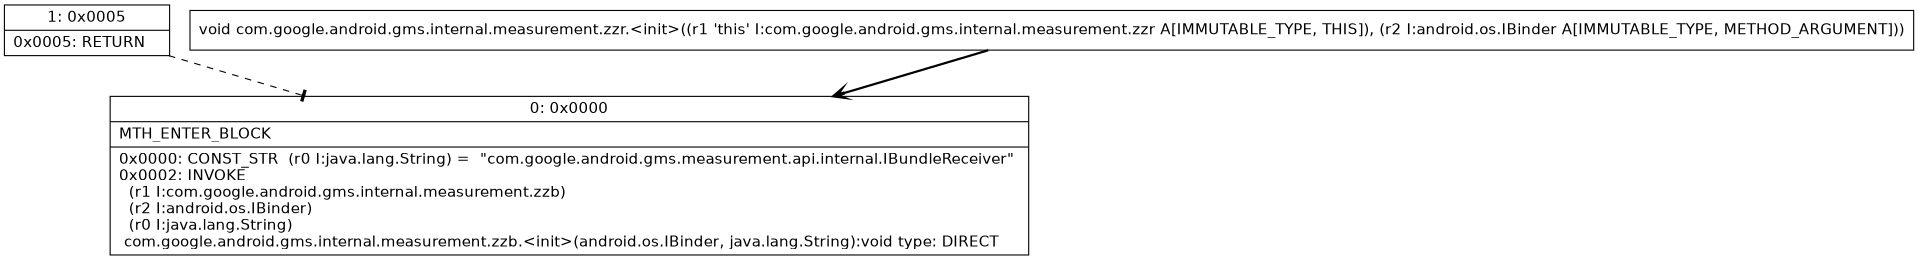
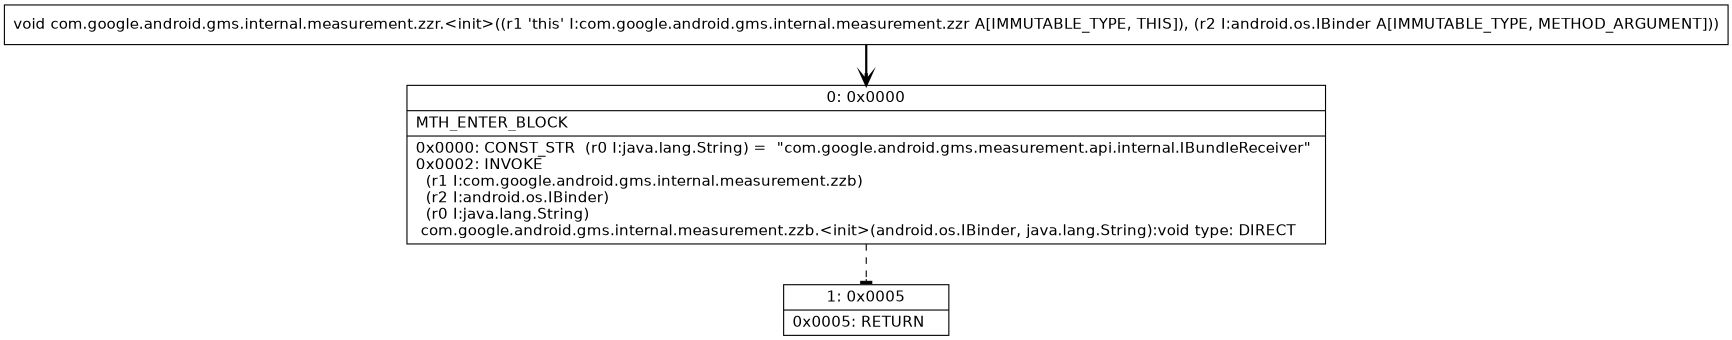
(234, 75) -> (866, 262)
